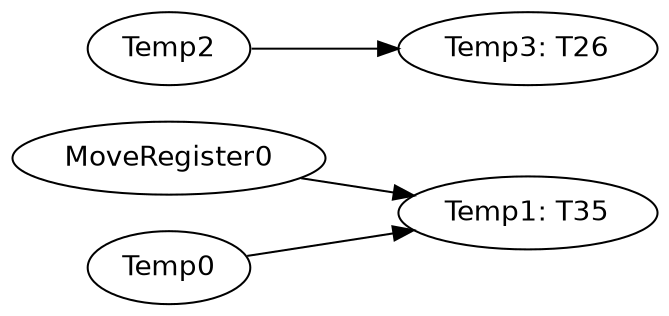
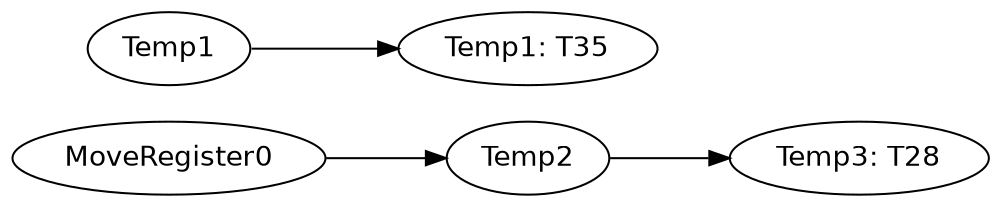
(528, 49) -> (859, 158)
(347, 185) -> (376, 158)
(169, 268) -> (169, 49)
